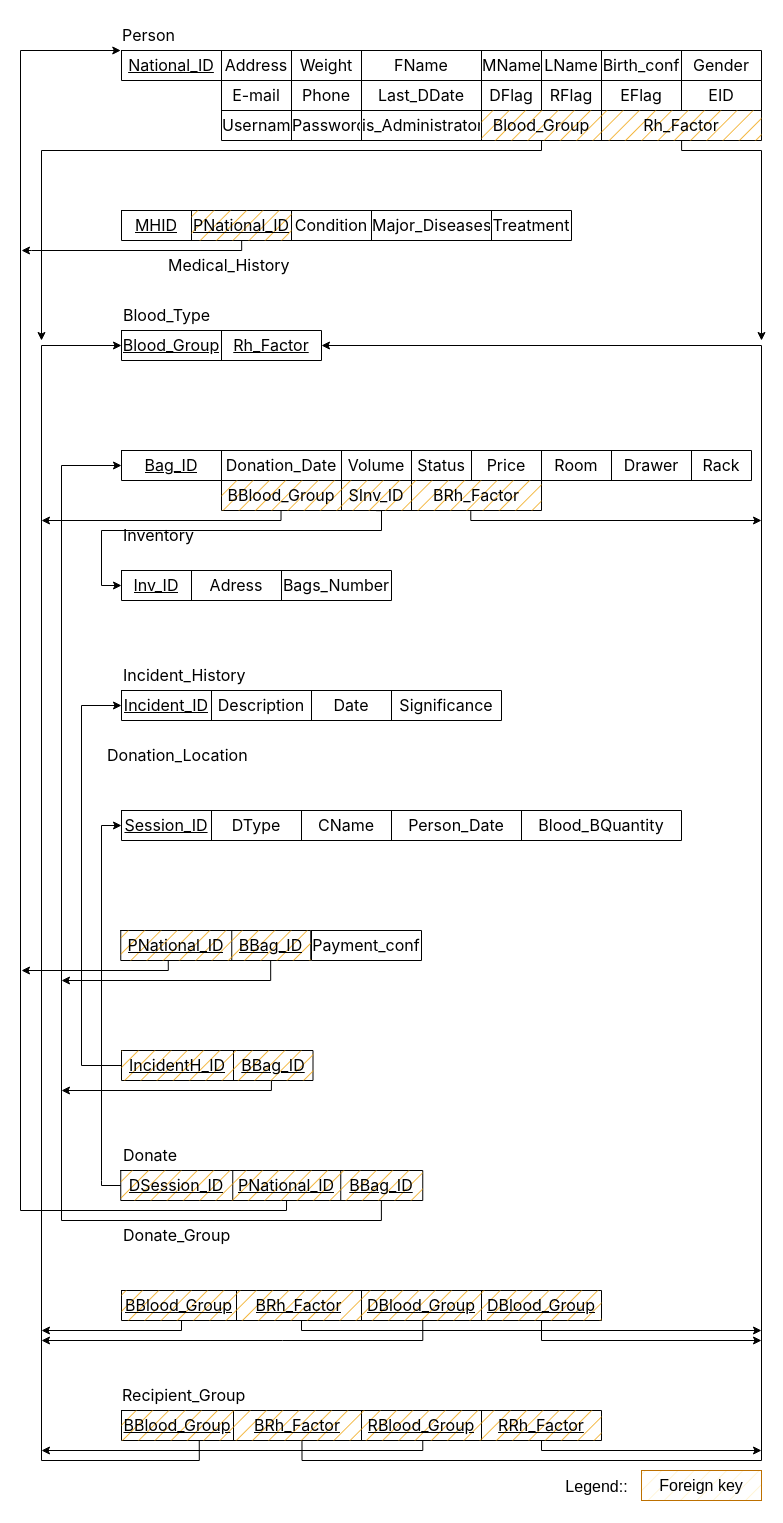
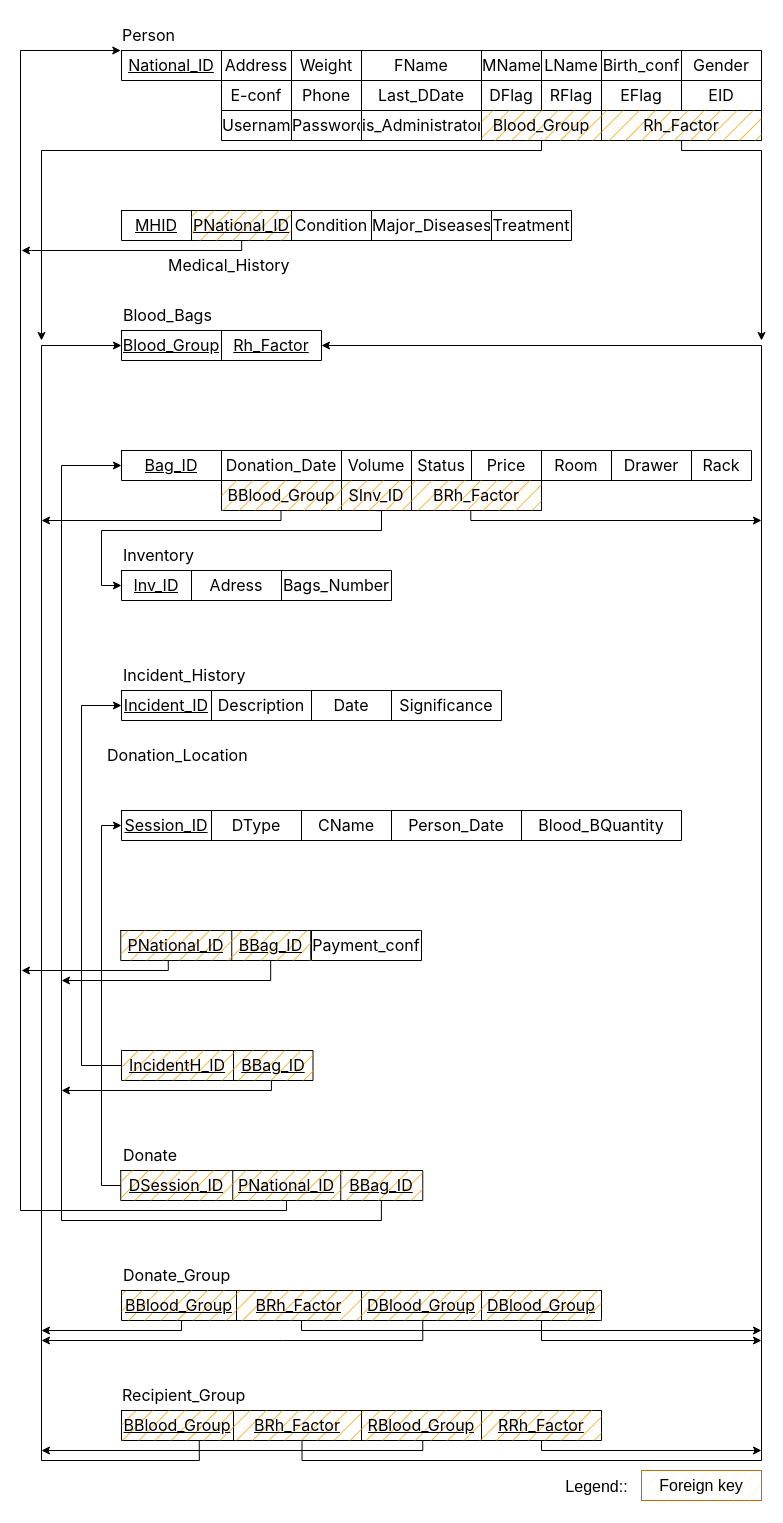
(257, 96) -> (257, 96)
(166, 316) -> (166, 316)
(167, 536) -> (167, 556)
(182, 1236) -> (182, 1276)
